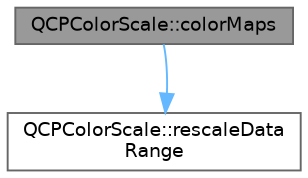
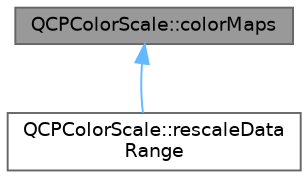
(167, 69) -> (141, 88)
